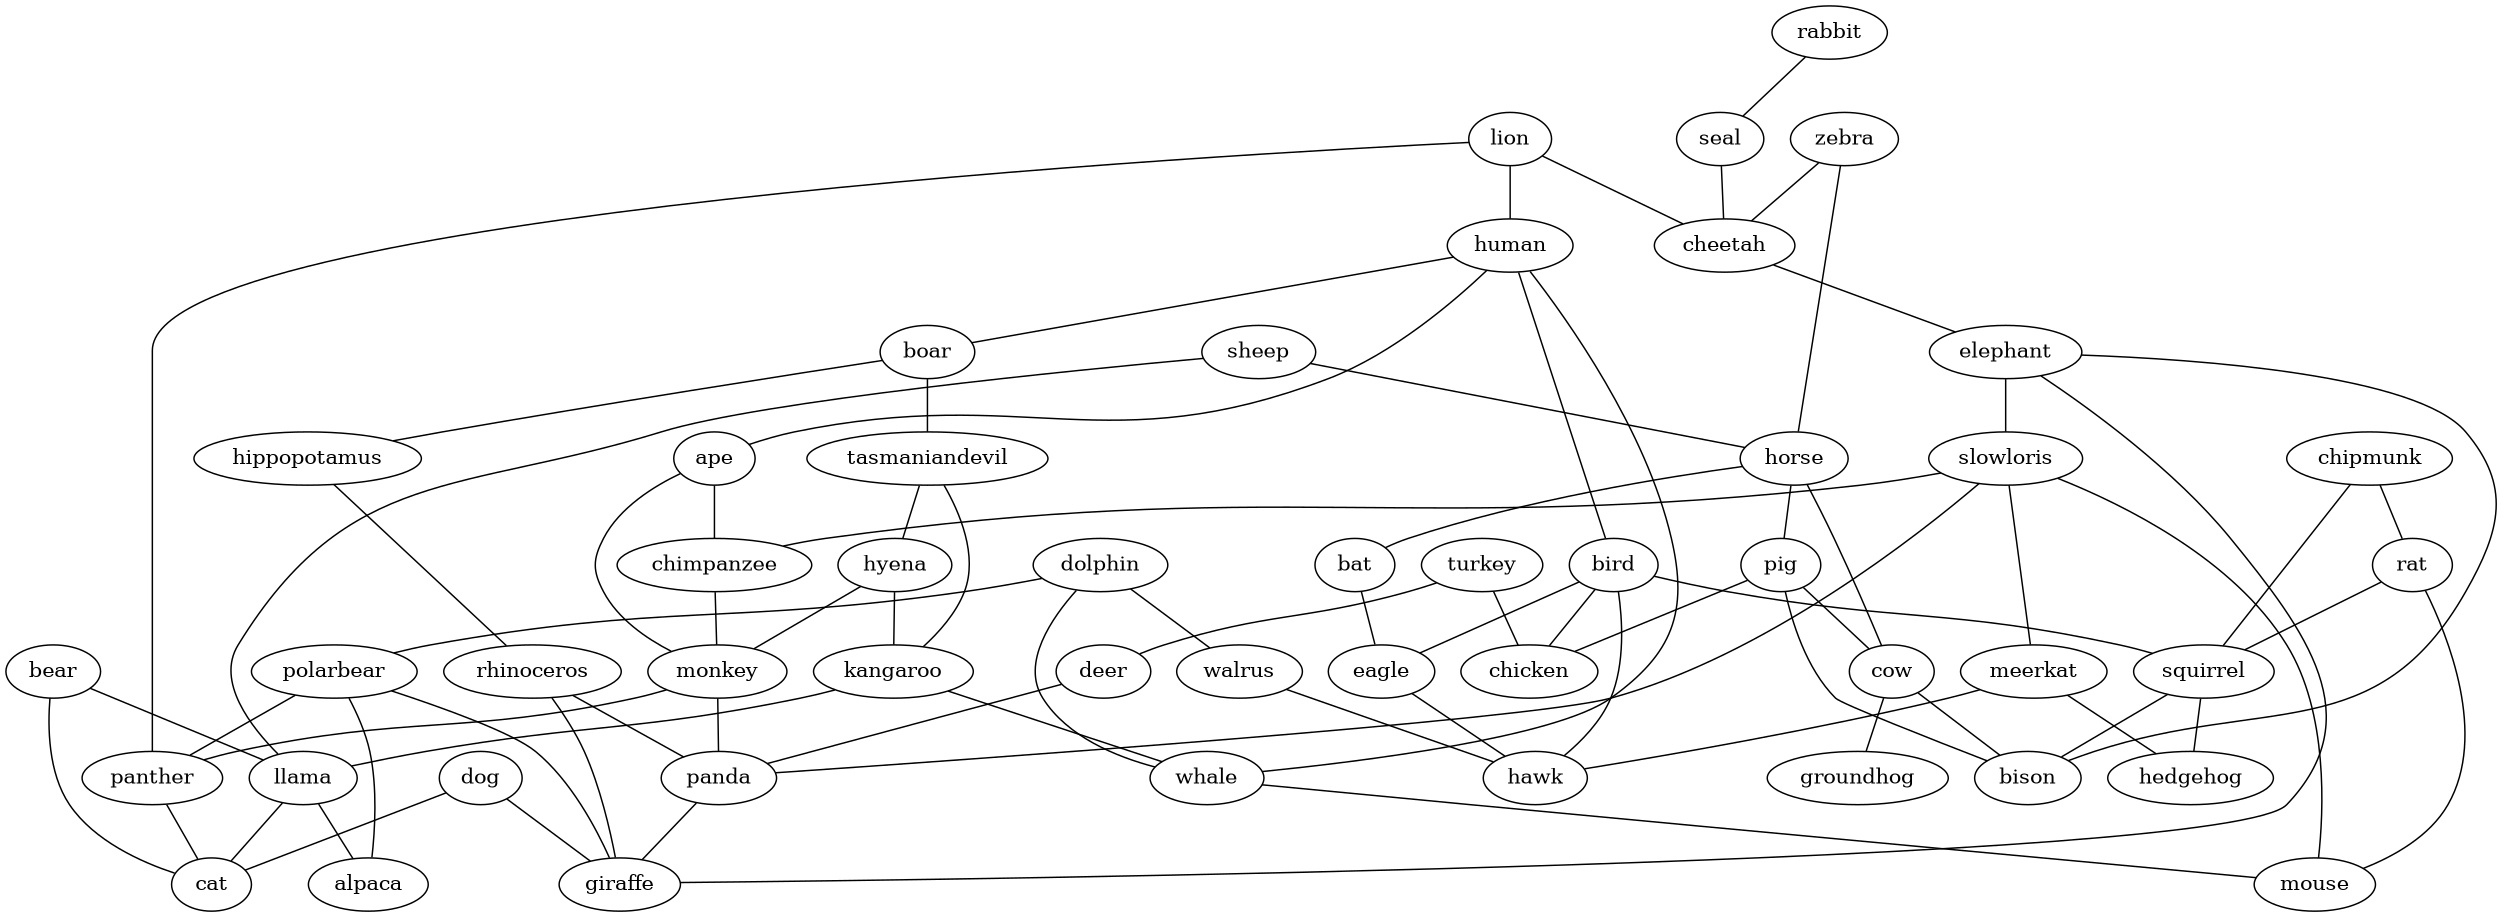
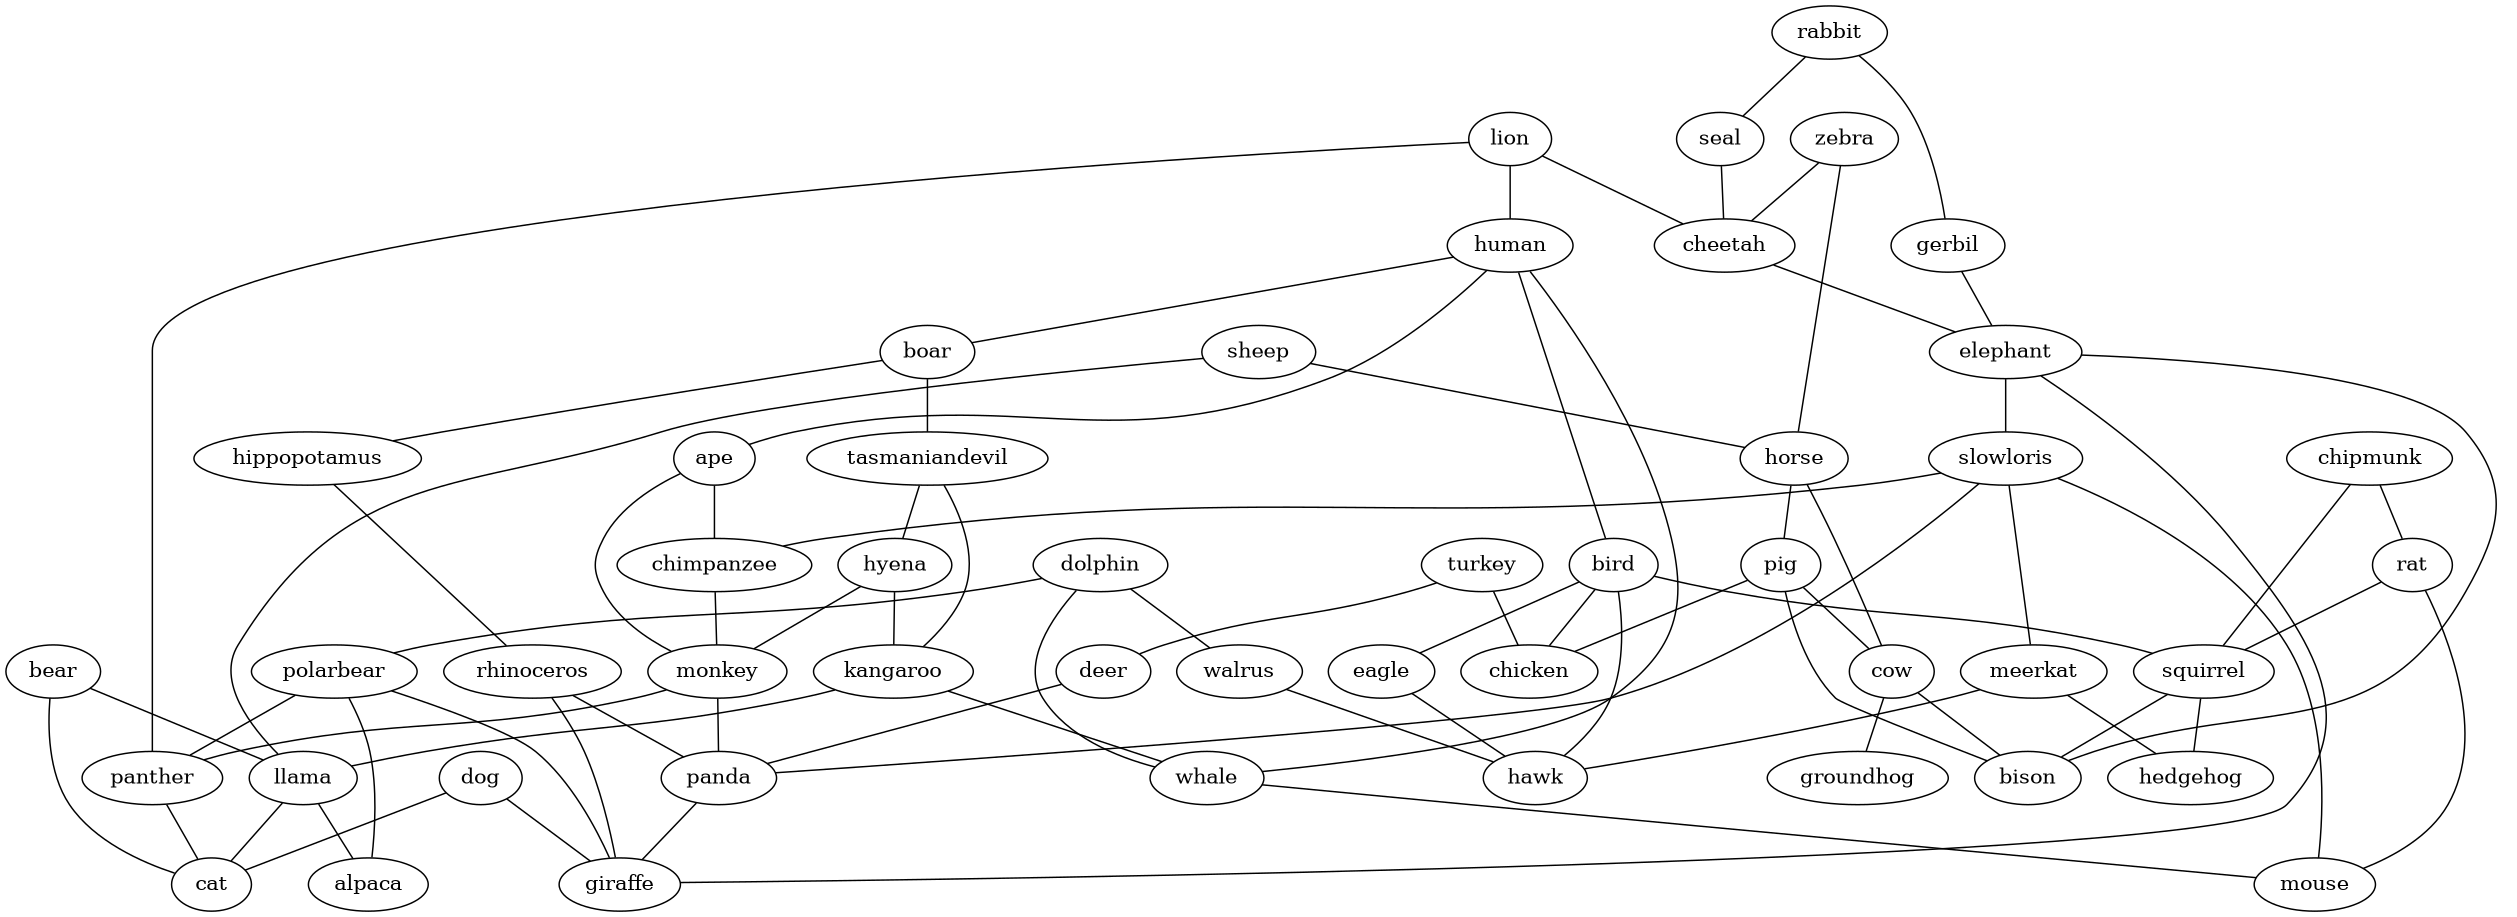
none -> (1948, 246)
(1355, 565) -> none
